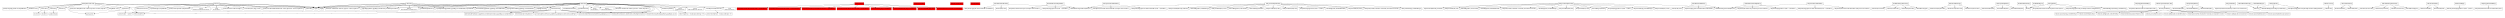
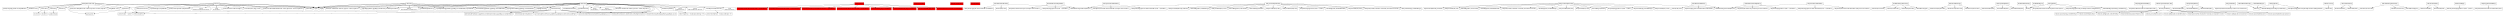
(2382, 9) -> none
